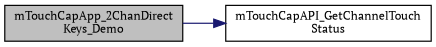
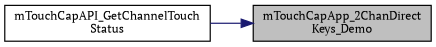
(198, 23) -> (226, 23)
